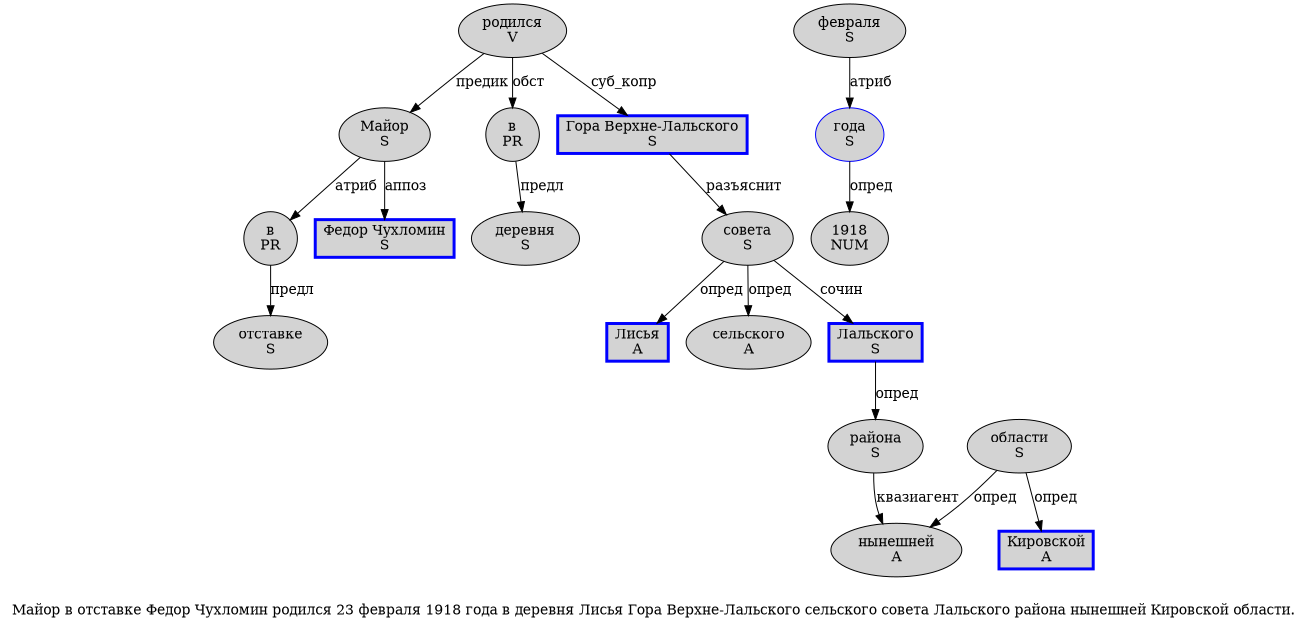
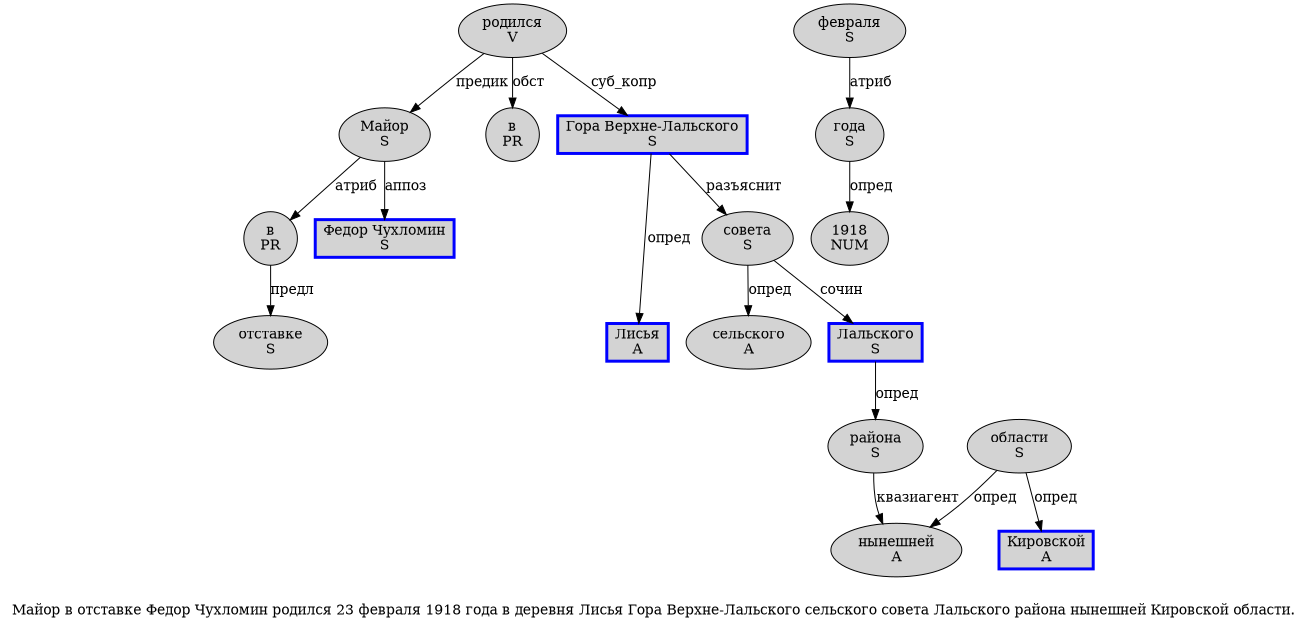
(850, 135) -> (850, 135)
(525, 238) -> none
(694, 289) -> (645, 233)
